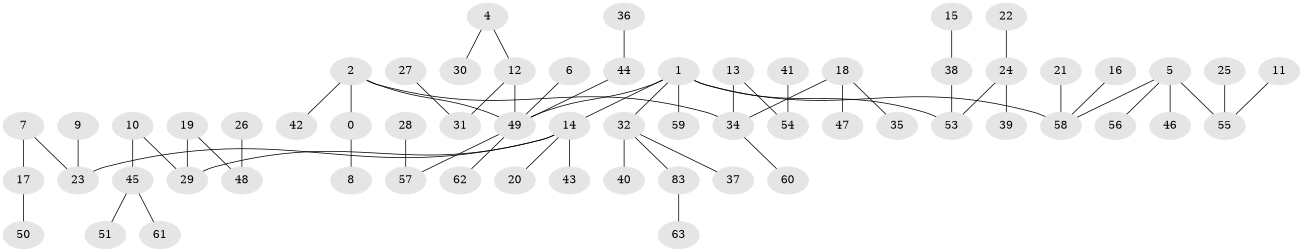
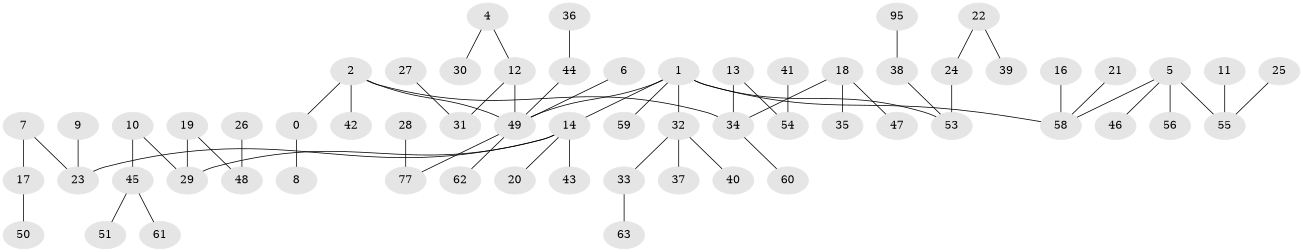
(952, 17) -> (897, 17)
(1006, 99) -> (993, 44)
(406, 180) -> (406, 180)
(679, 180) -> (624, 180)
